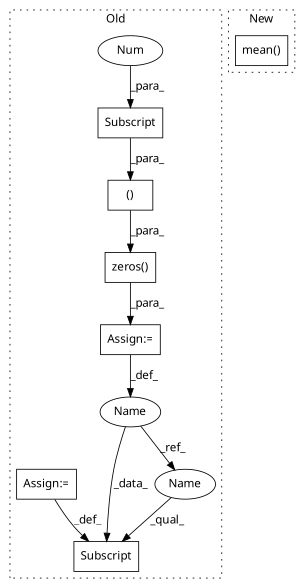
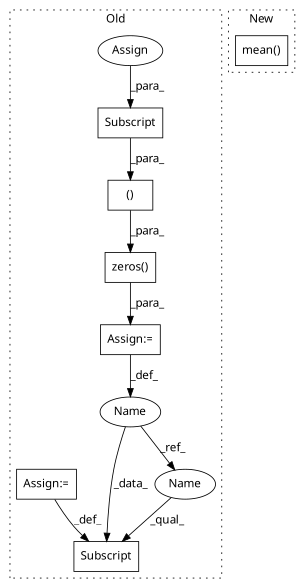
(130, 51) -> (130, 51)
